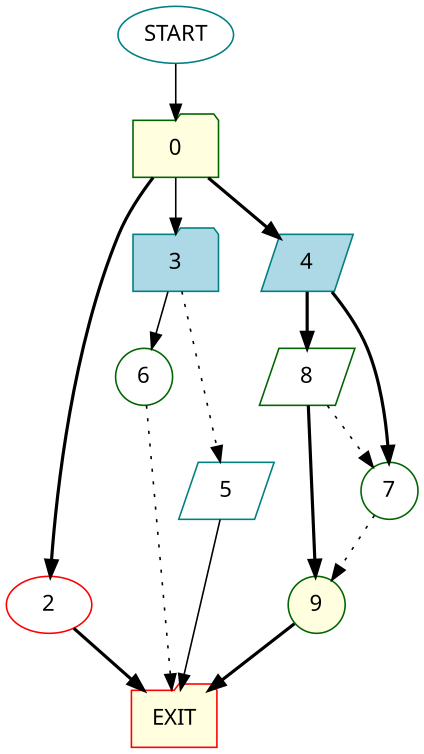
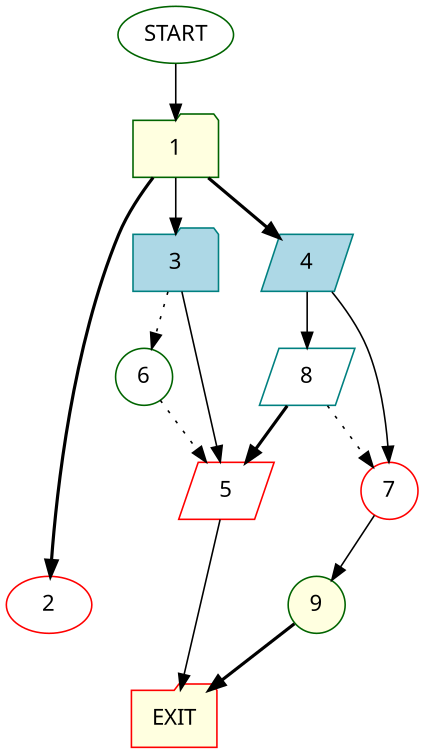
(176, 35) -> (176, 35)
(176, 149) -> (176, 149)
(307, 312) -> (307, 312)
(162, 313) -> (162, 313)
(373, 364) -> (373, 364)
(199, 369) -> (199, 369)
(307, 377) -> (307, 377)
(312, 483) -> (271, 427)
(226, 491) -> (226, 491)
(390, 491) -> (390, 491)
(158, 540) -> (179, 425)
(357, 541) -> (357, 541)
(103, 654) -> none
